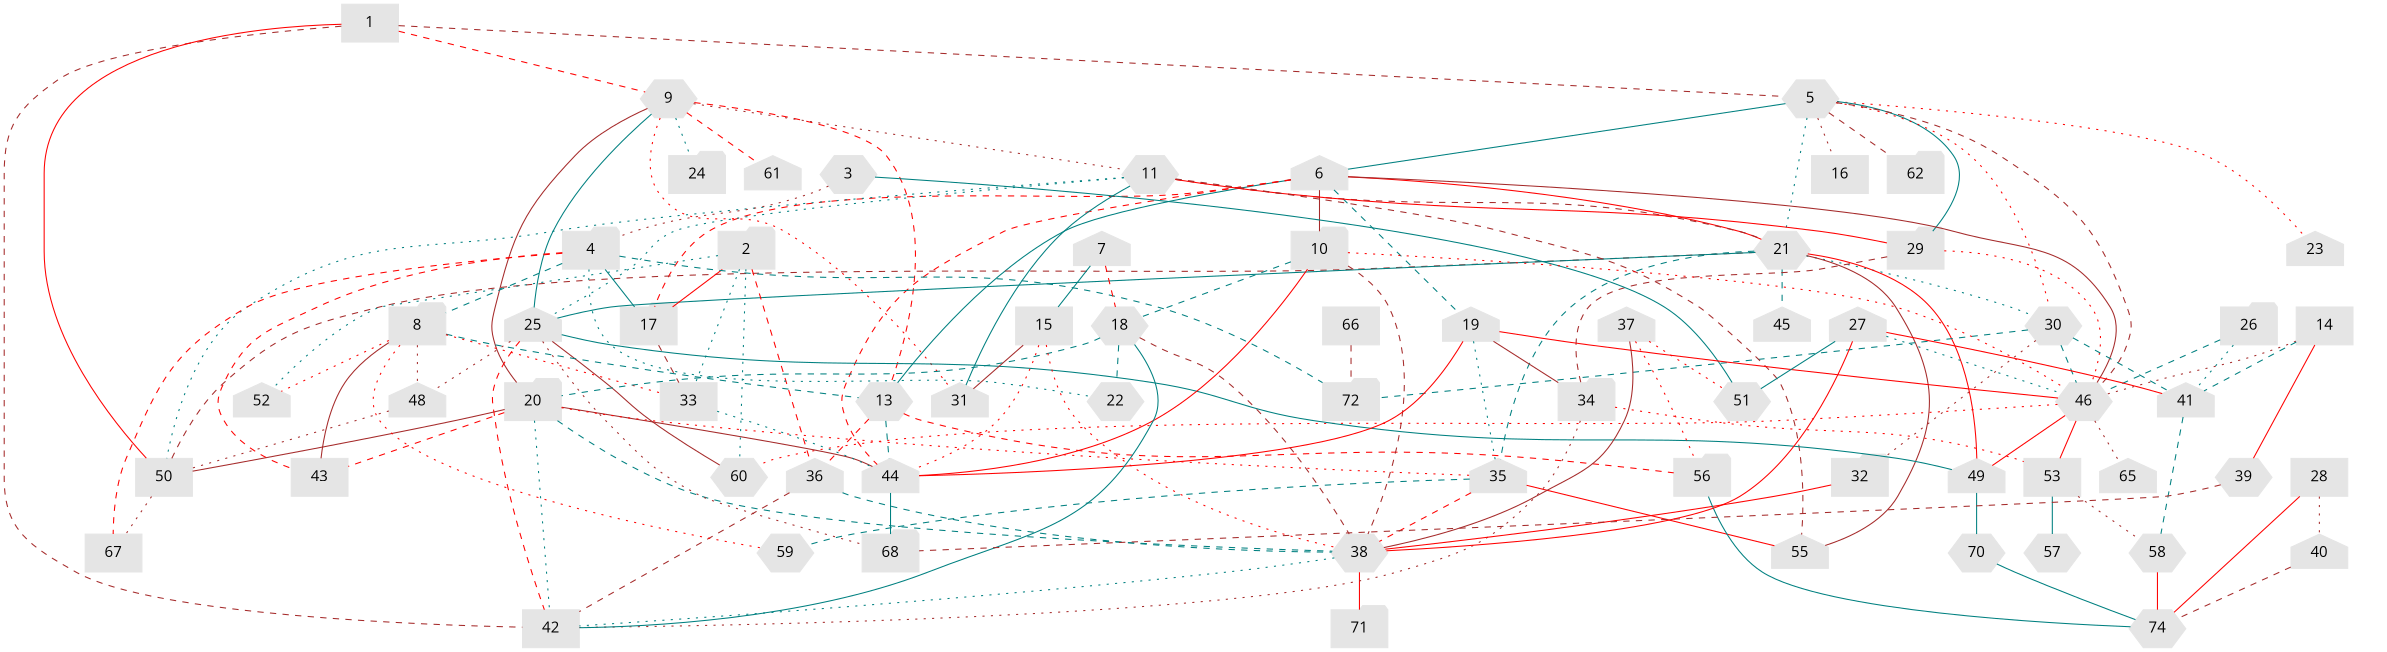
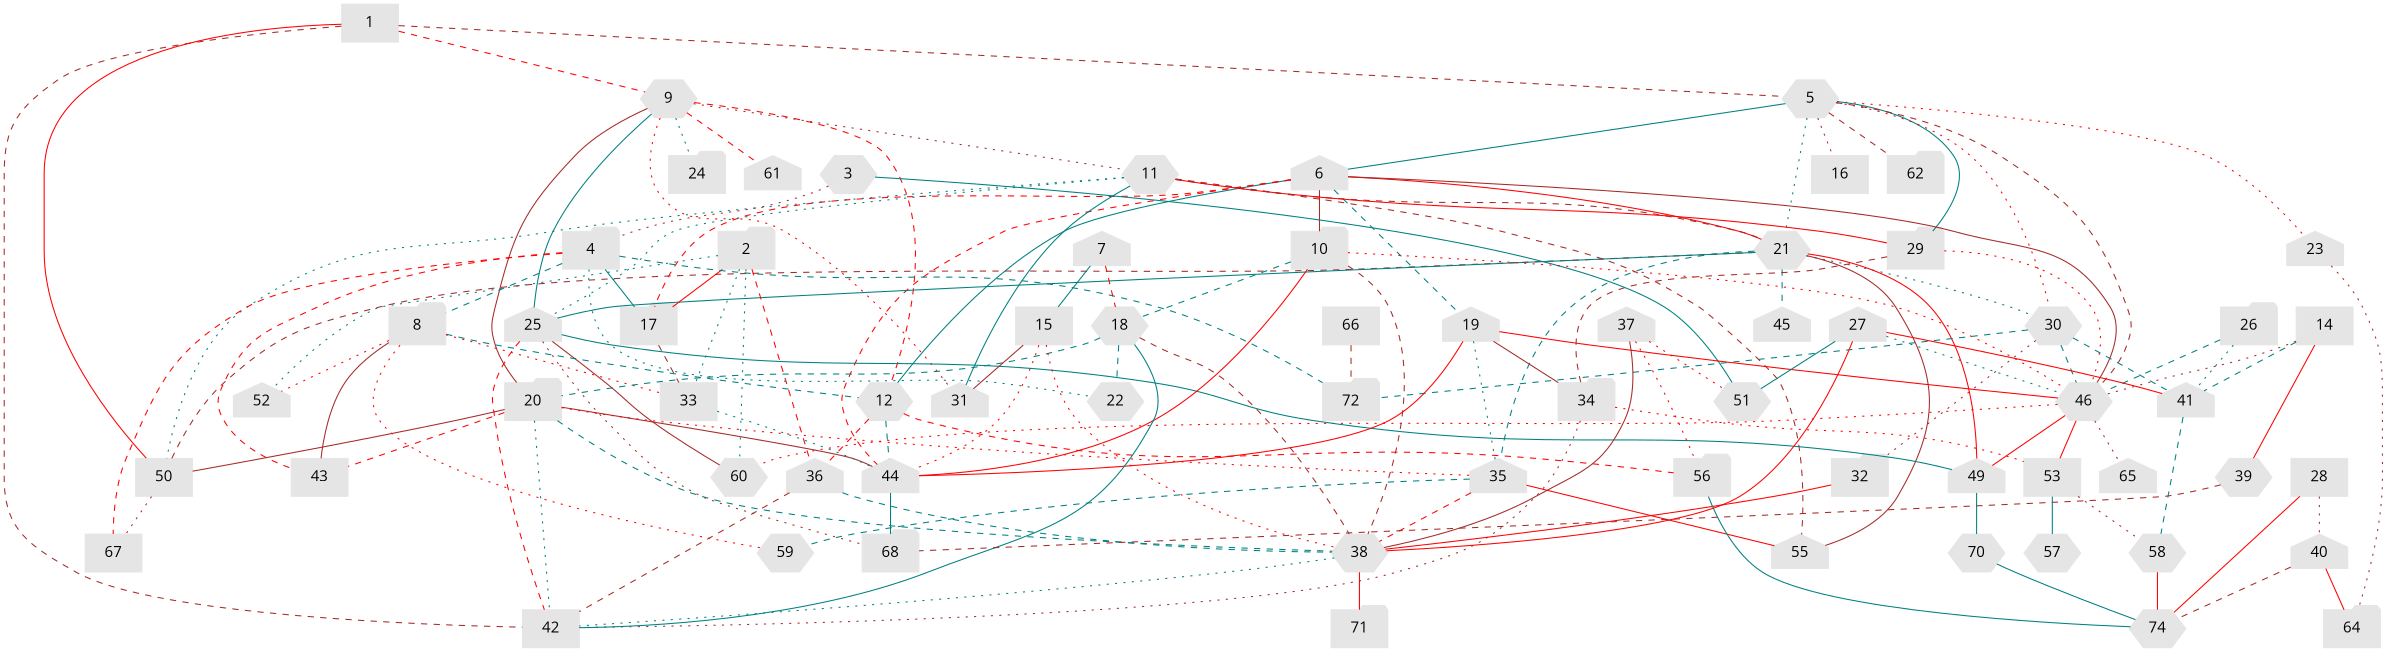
(417, 402) -> none
(884, 402) -> (884, 402)
none -> (2352, 629)
